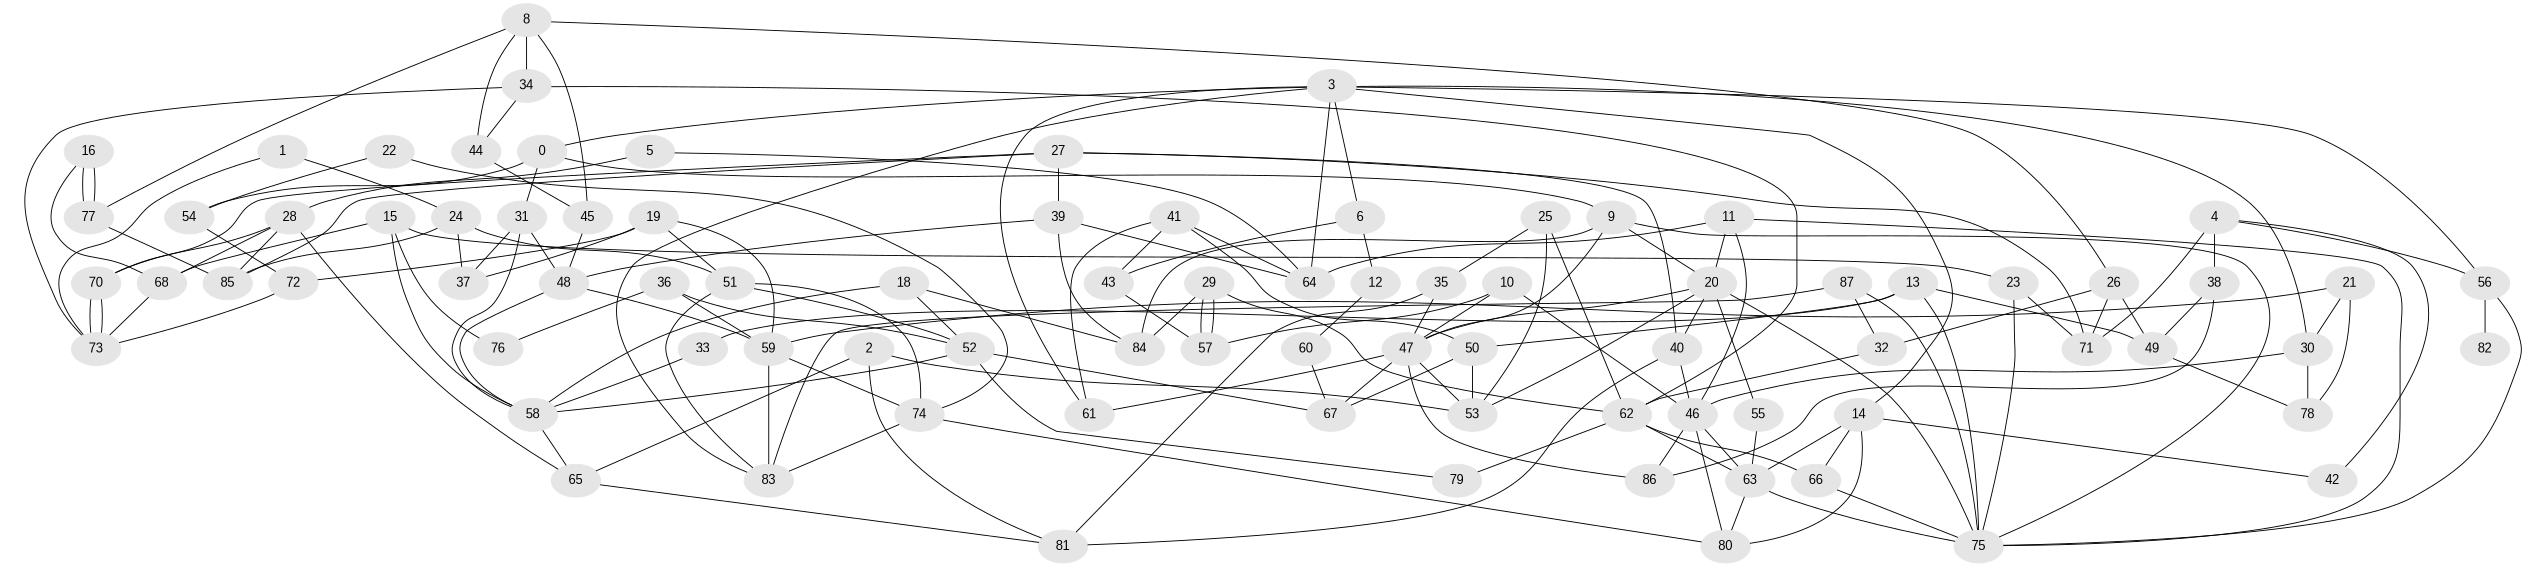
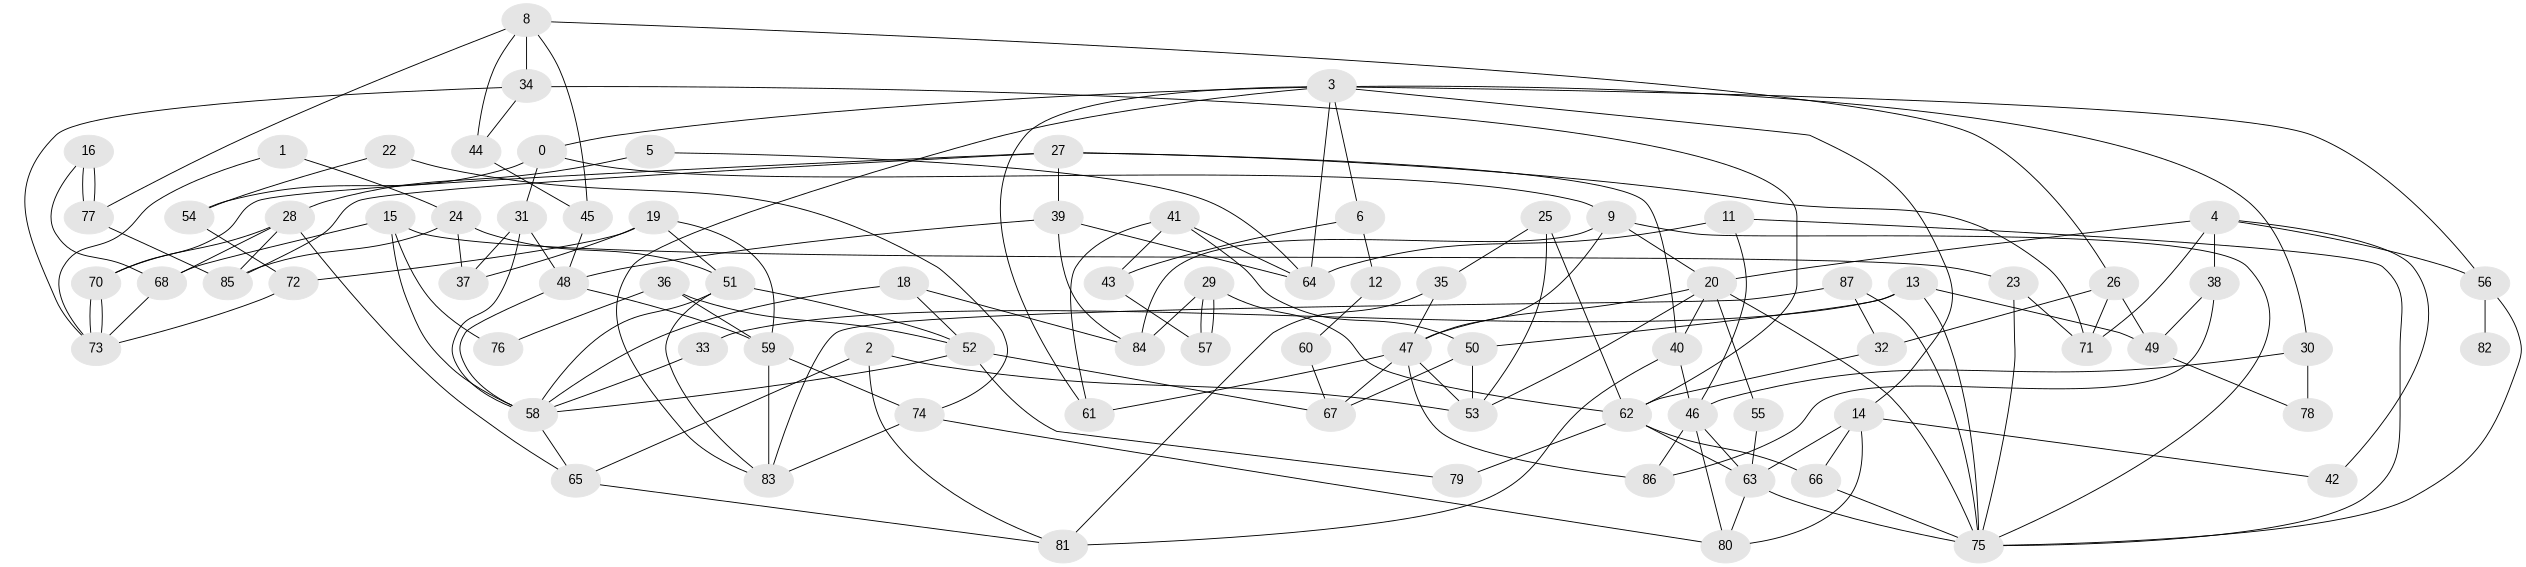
(1721, 250) -> (1963, 248)
(1507, 283) -> none
(2350, 283) -> none
(866, 307) -> (610, 330)
